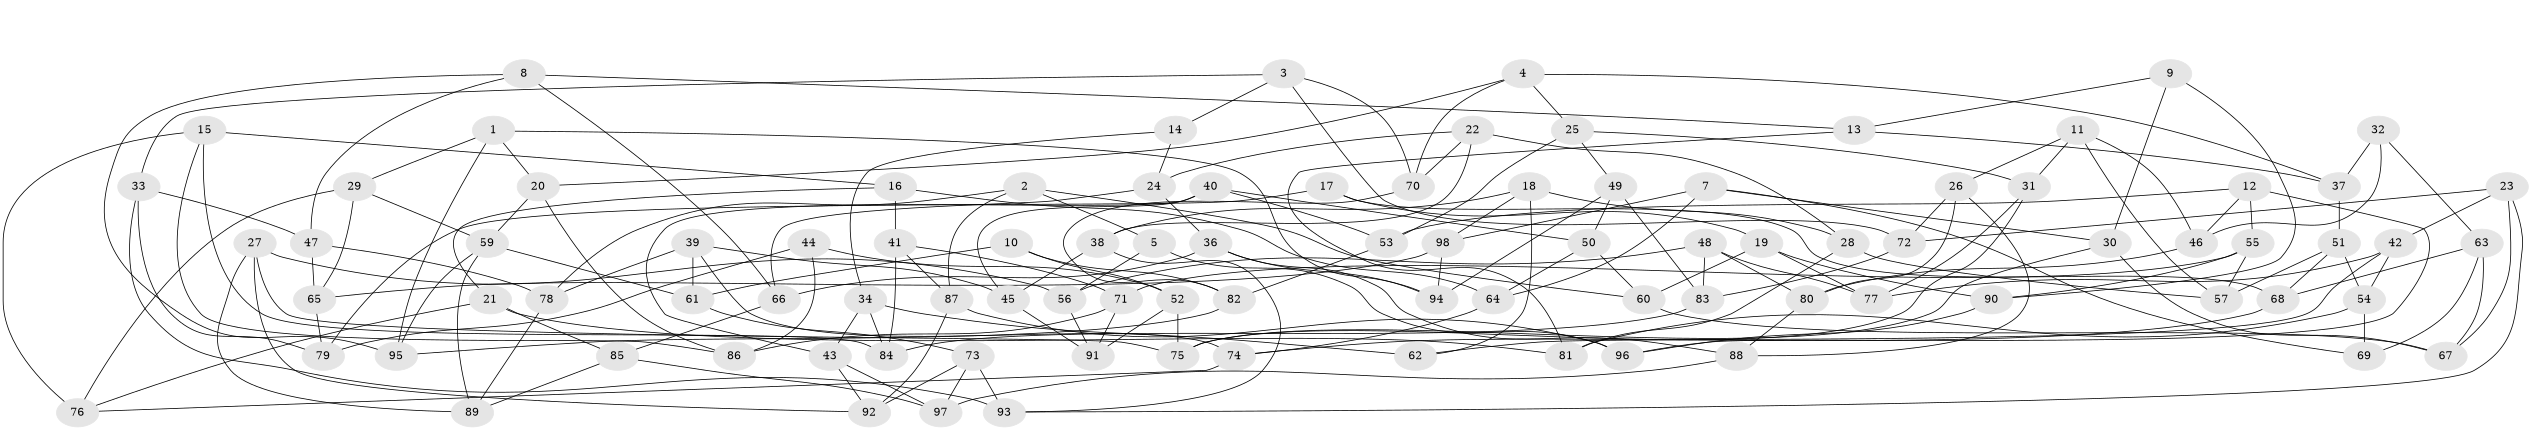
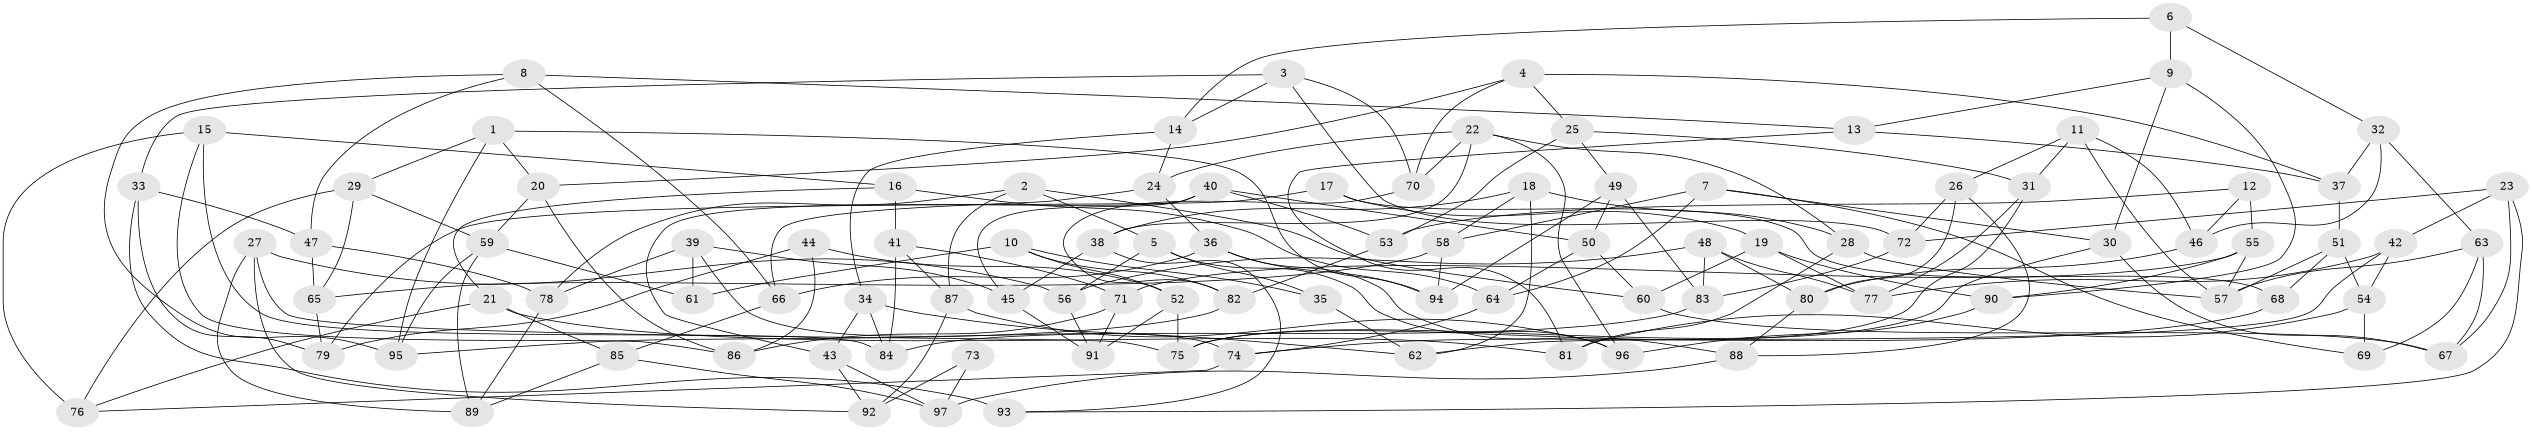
none -> (2171, 17)
(1443, 243) -> (1443, 243)
(2388, 269) -> (2344, 268)
none -> (1321, 300)
(831, 332) -> none
(2071, 340) -> (1559, 233)
(989, 385) -> none
